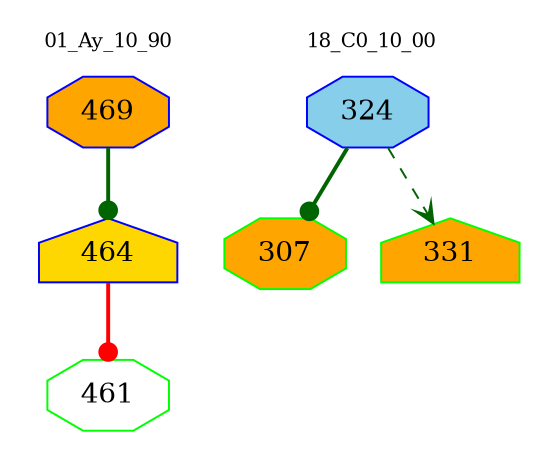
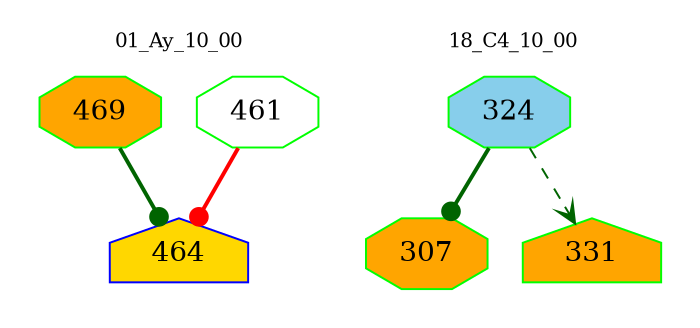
(108, 42) -> (179, 42)
(372, 42) -> (513, 42)
(108, 112) -> (100, 112)
(368, 112) -> (509, 112)
(108, 313) -> (221, 179)
